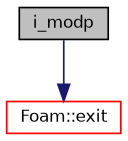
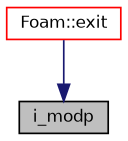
(64, 62) -> (64, 62)
